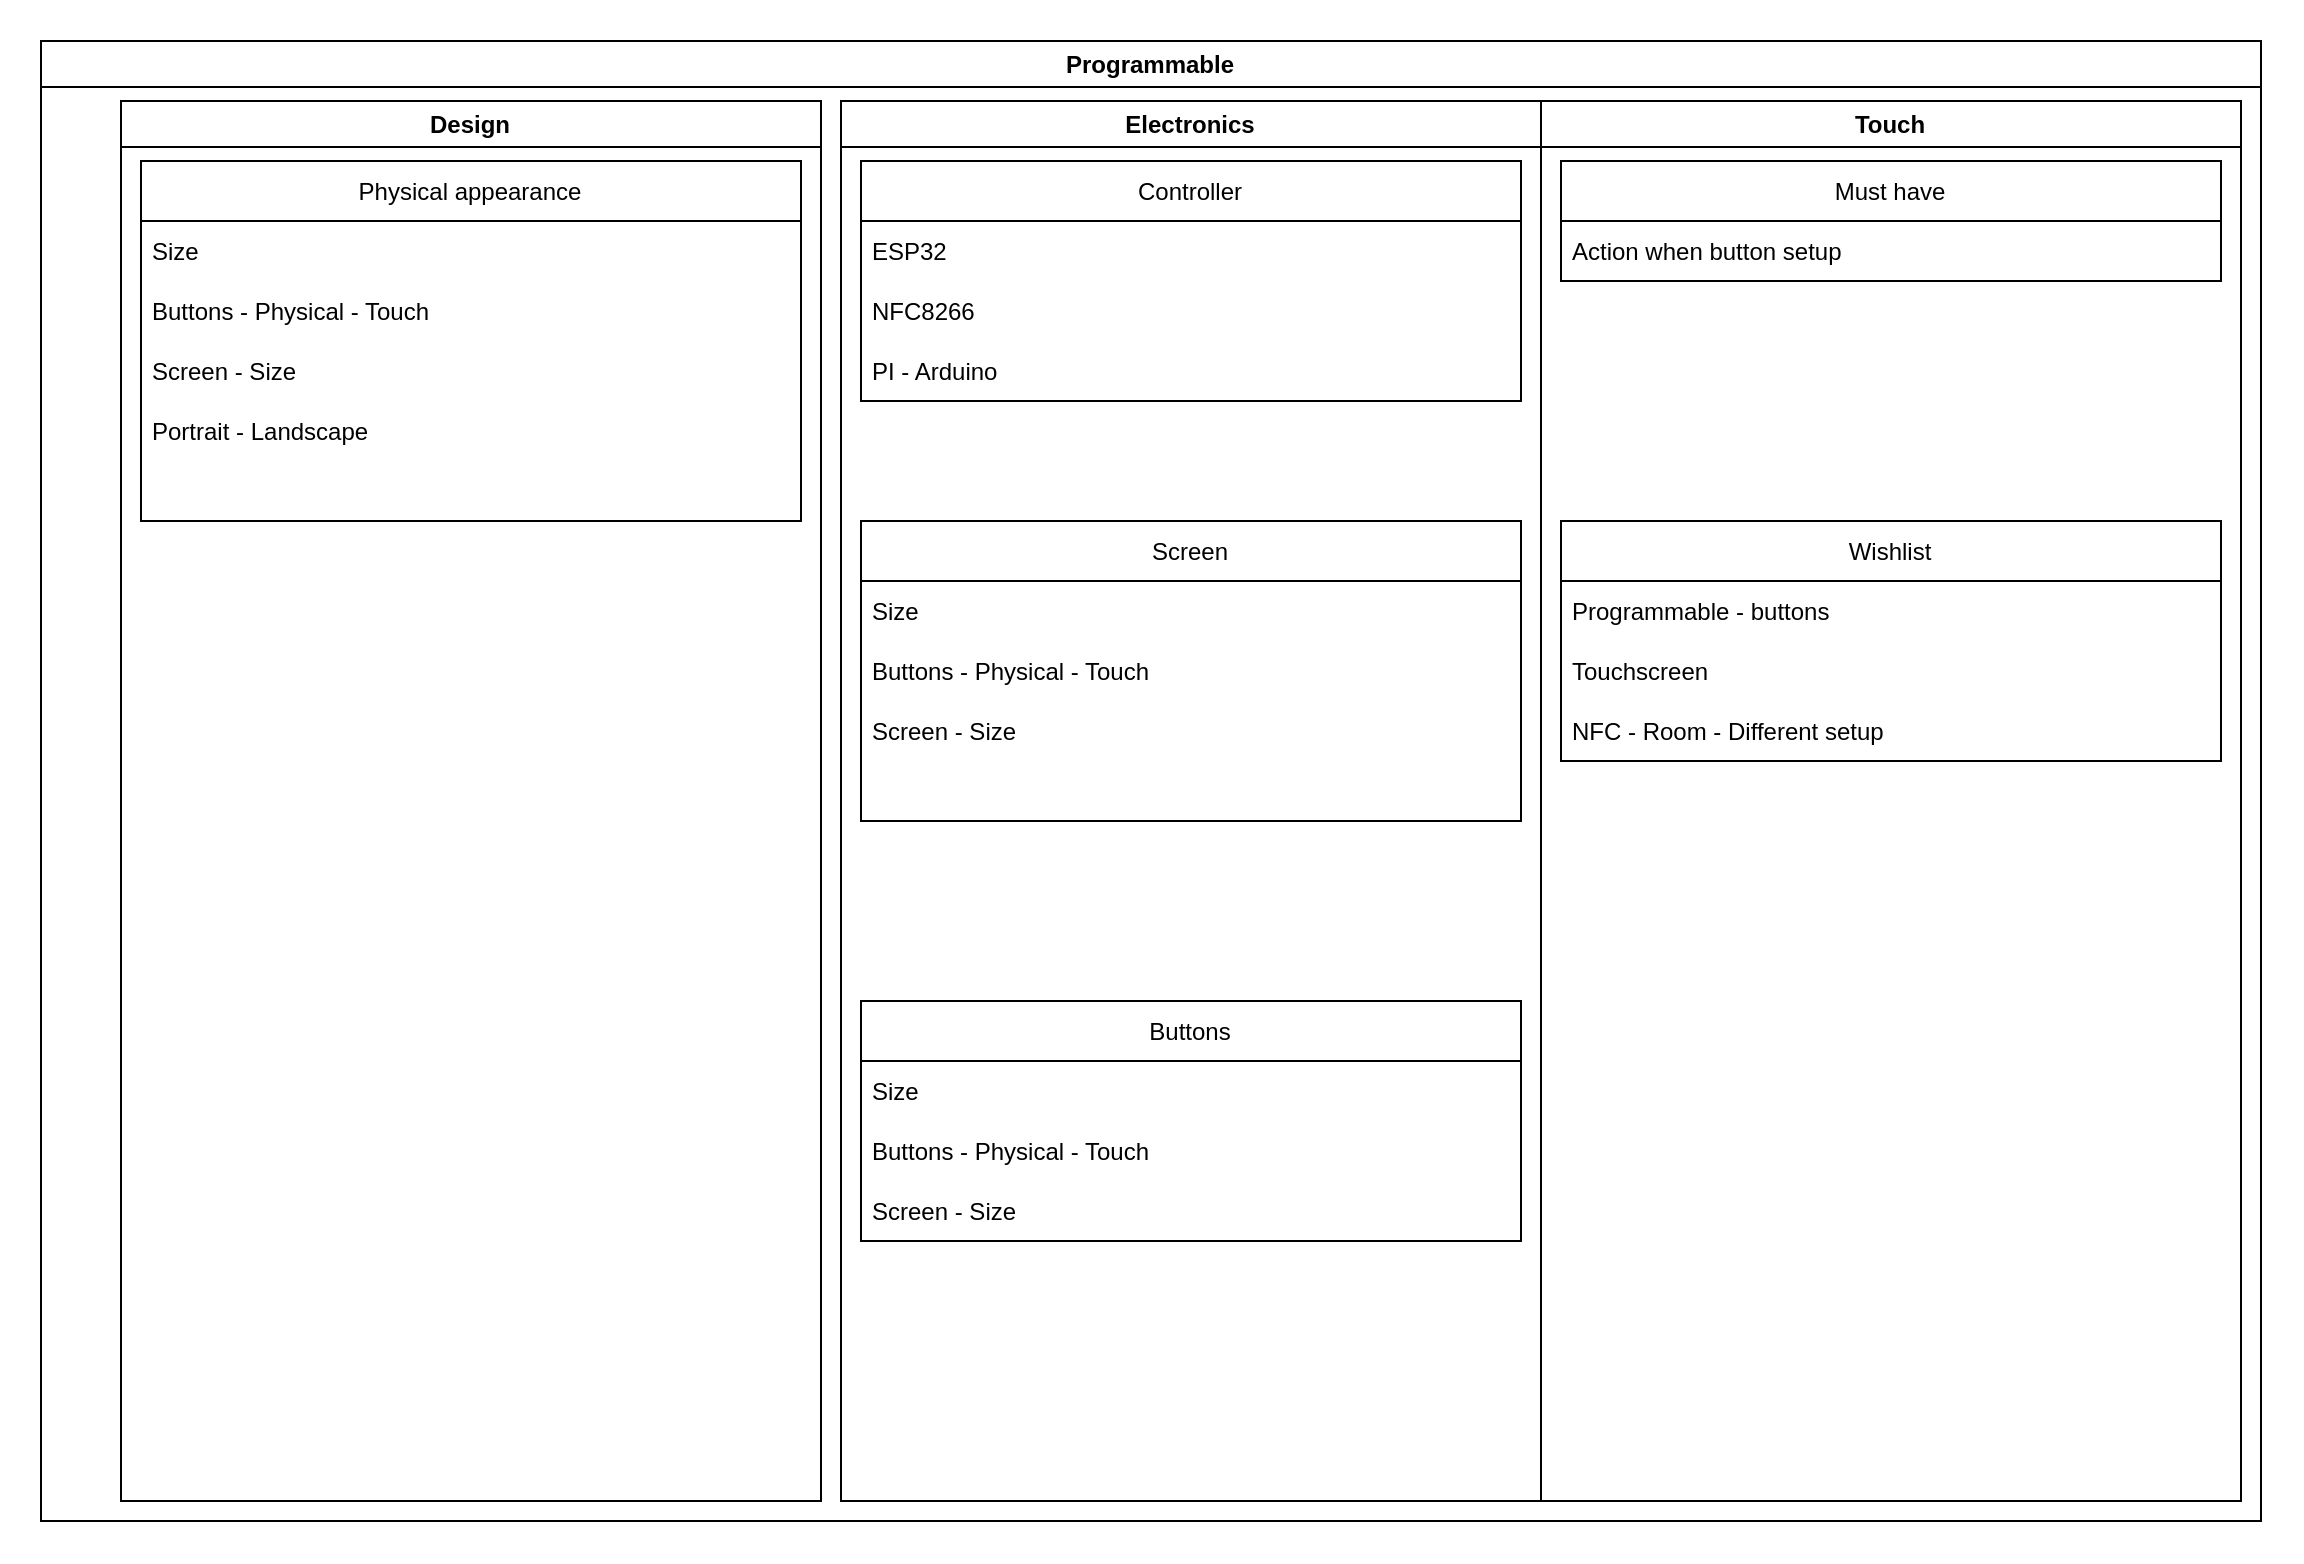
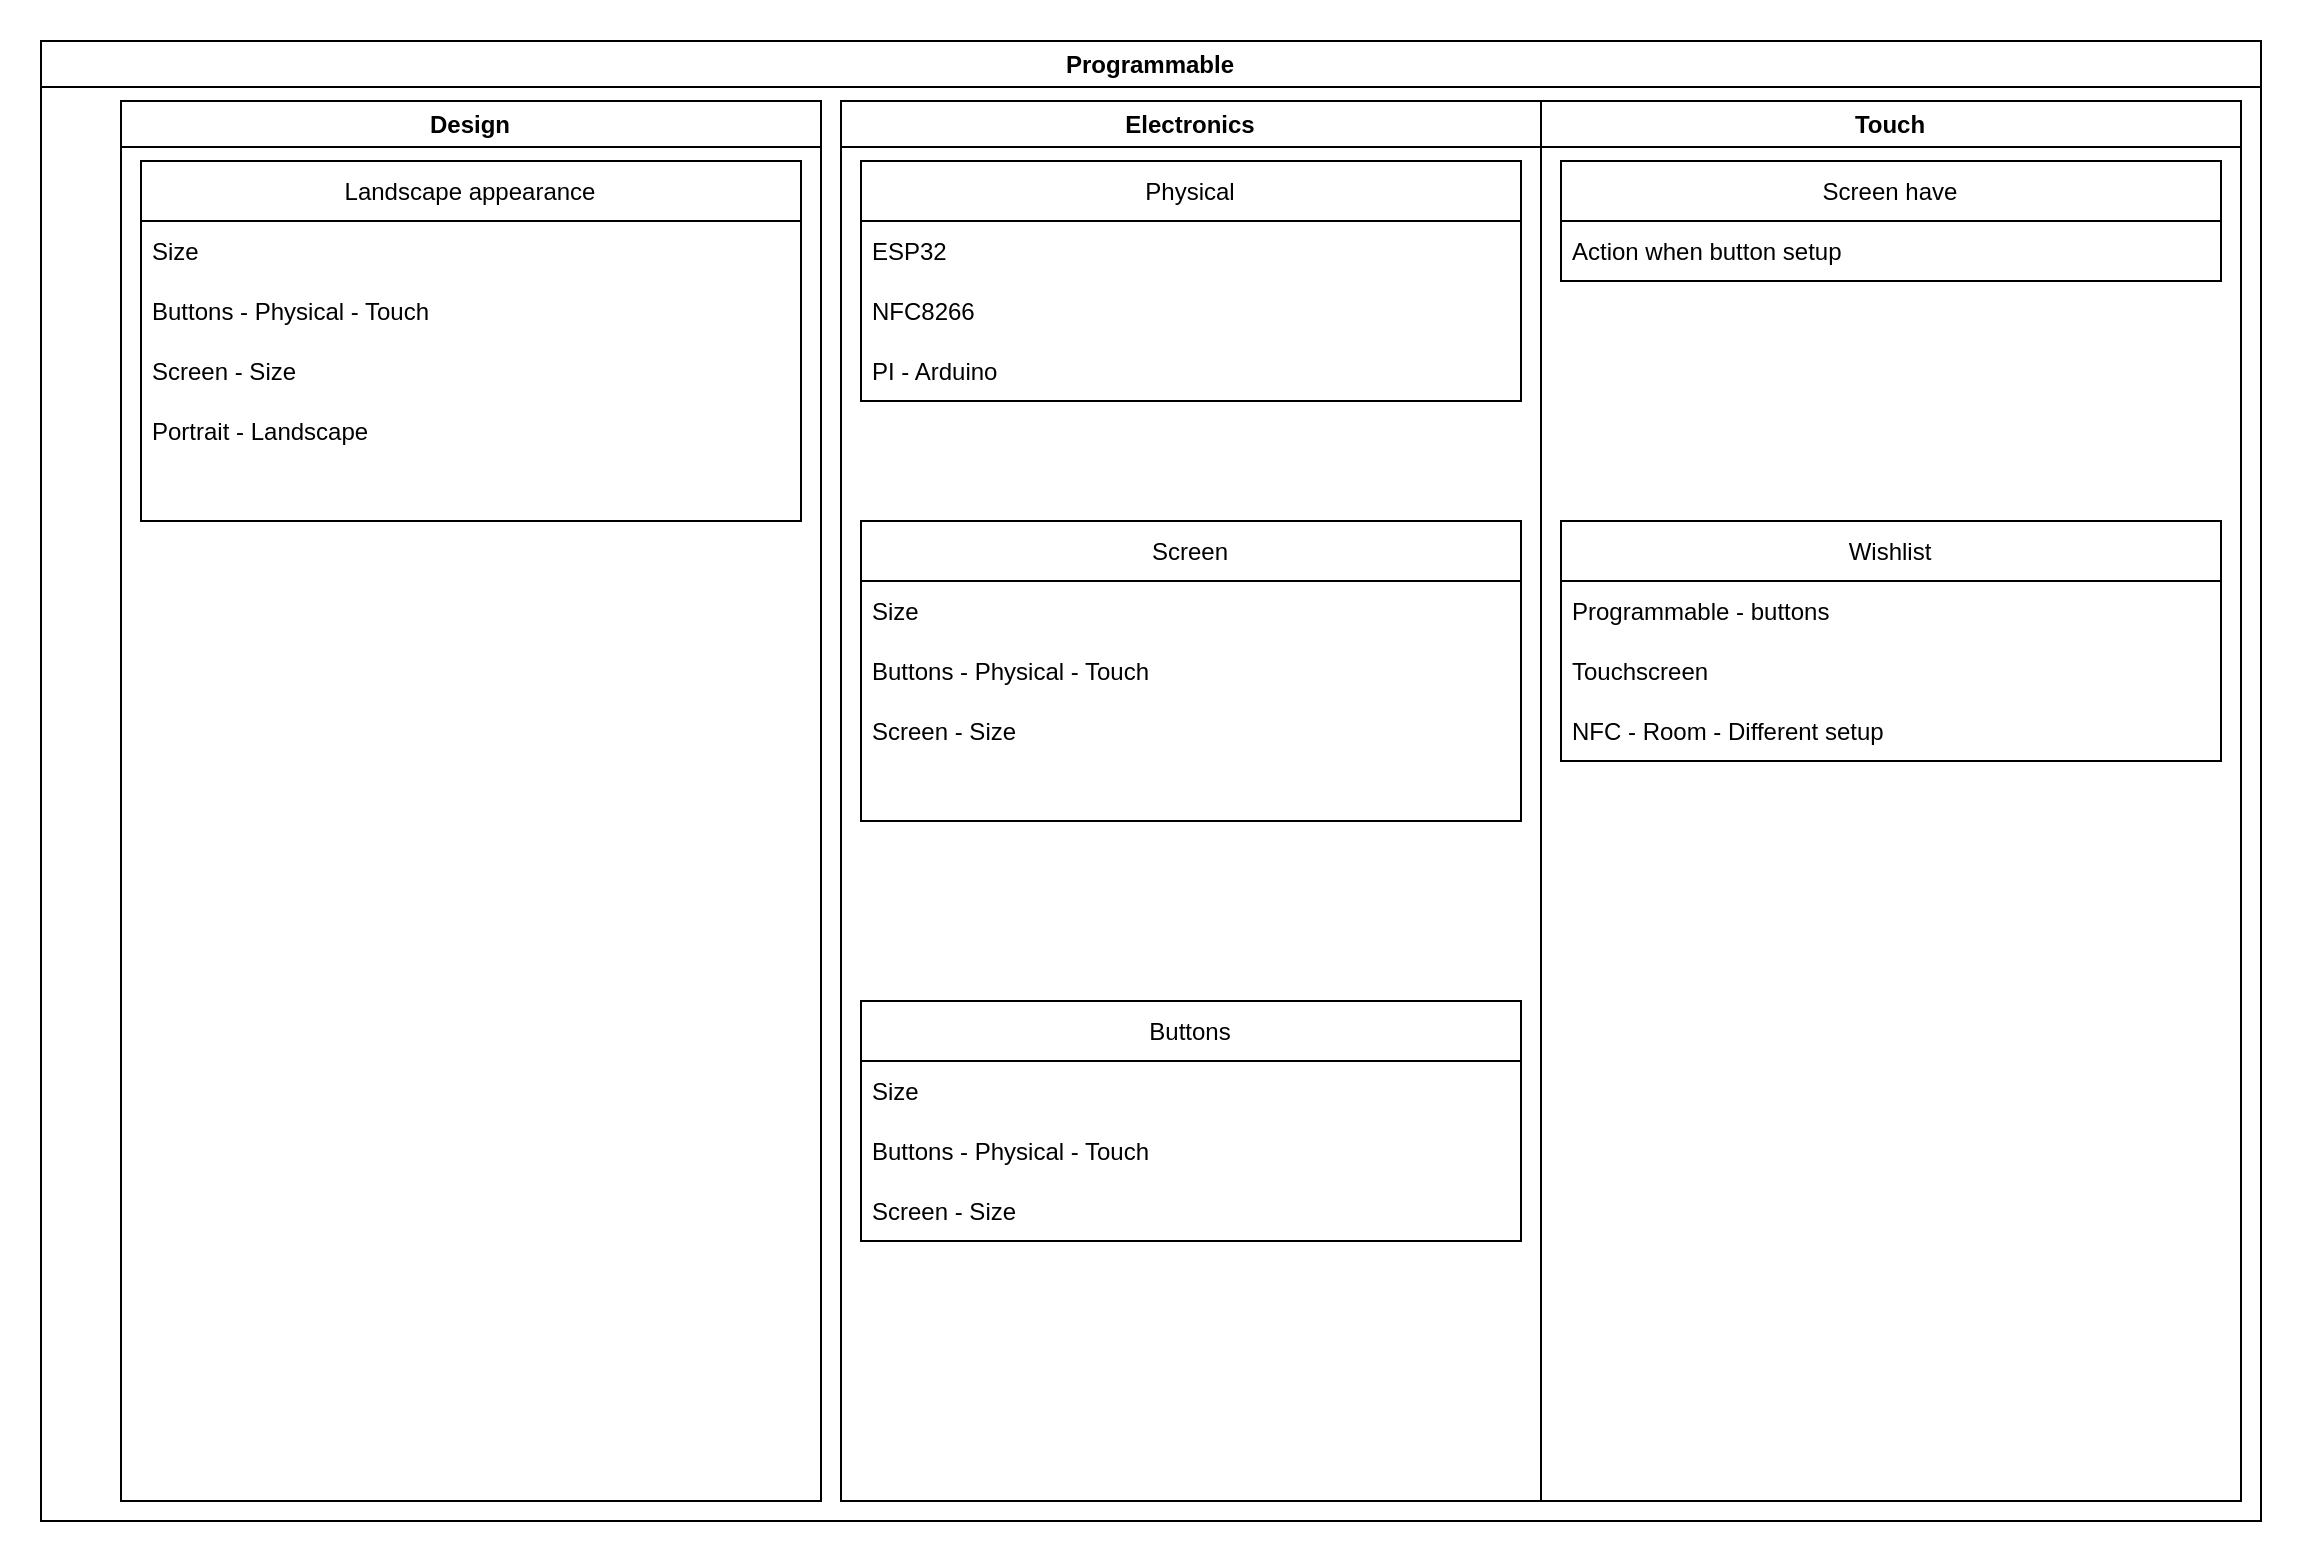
(470, 192) -> (470, 192)
(1190, 192) -> (1190, 192)
(1890, 192) -> (1890, 192)
